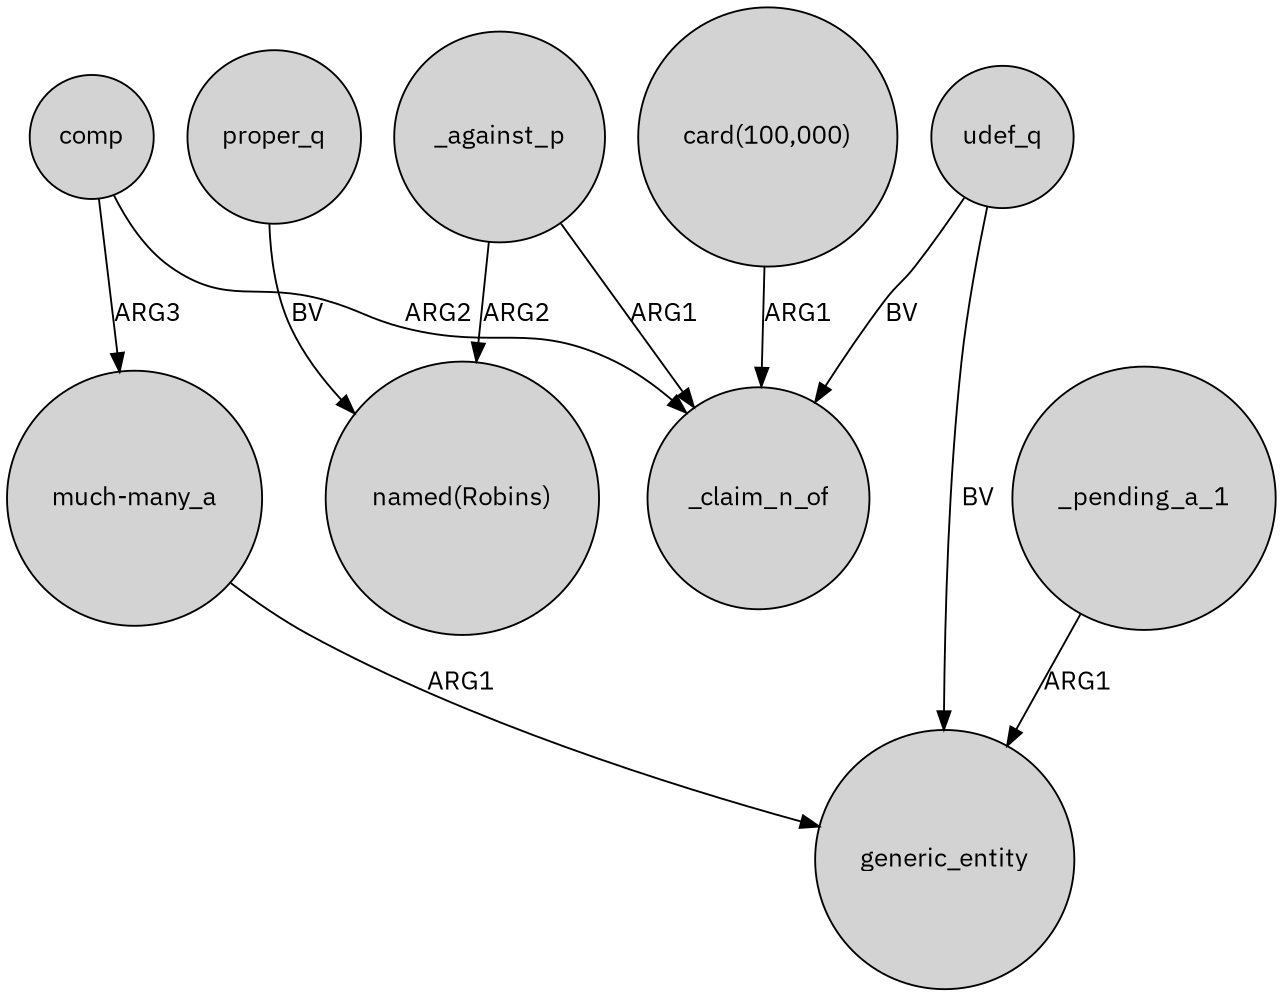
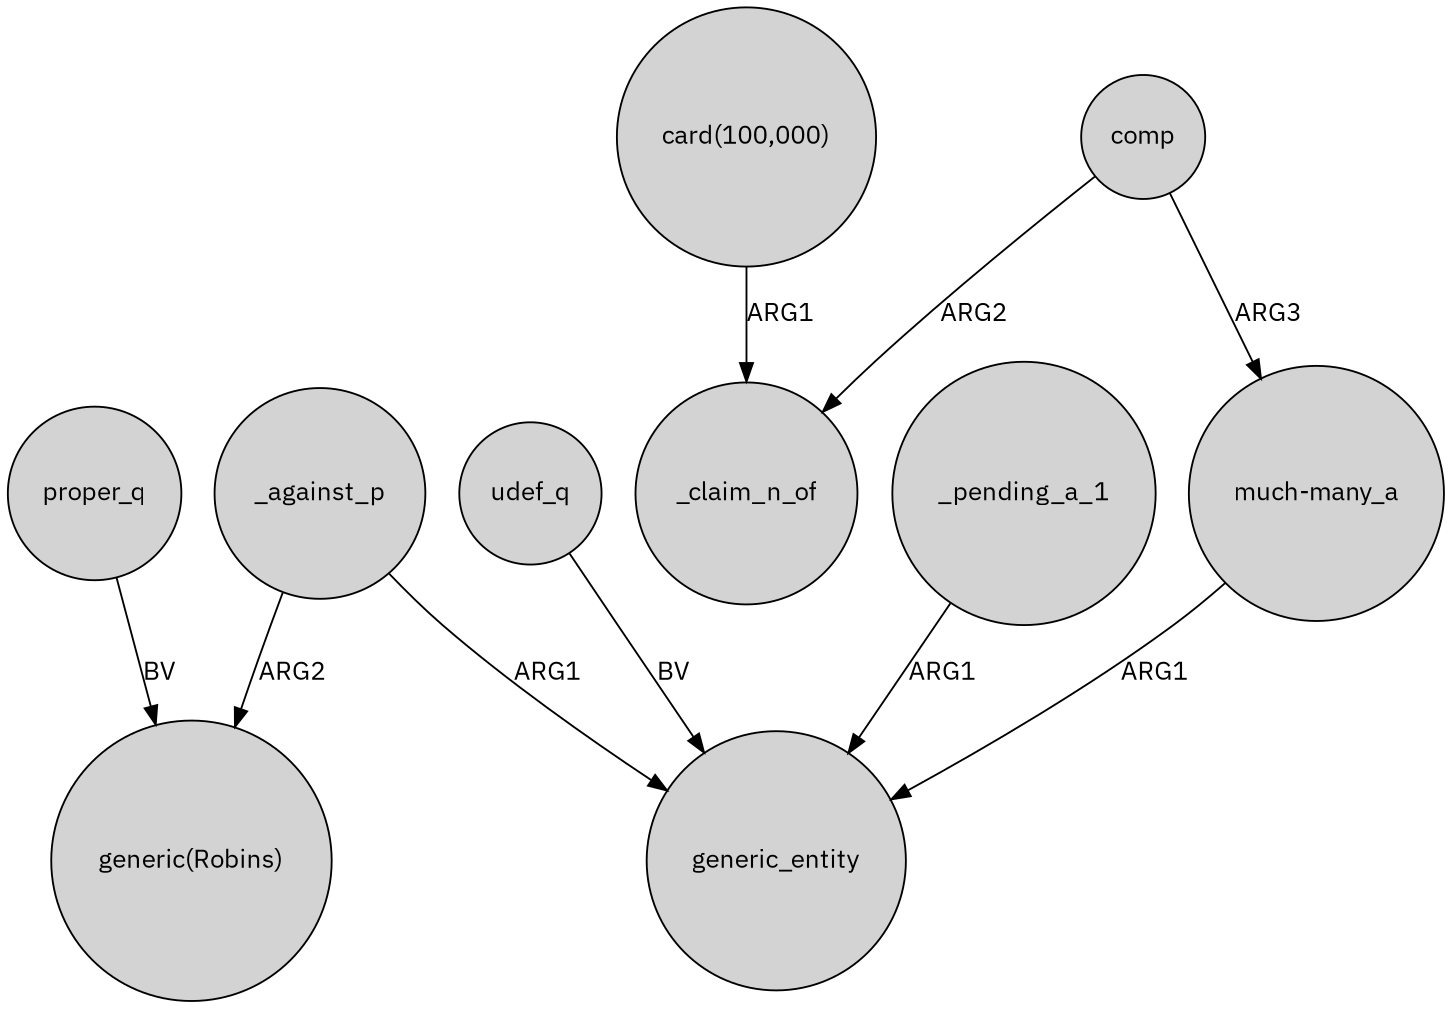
(893, 291) -> none
(622, 308) -> (515, 683)
(462, 498) -> (191, 861)
